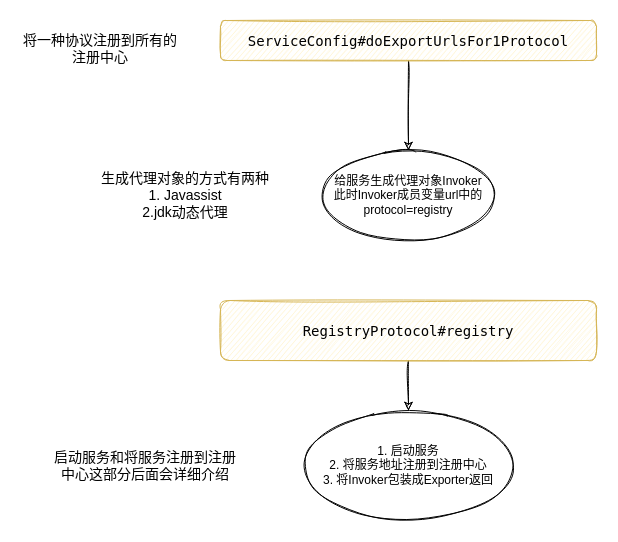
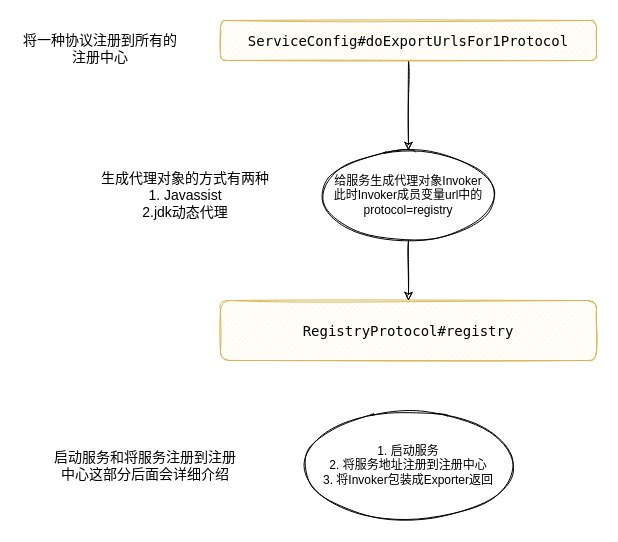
none -> (409, 268)
(409, 382) -> none
